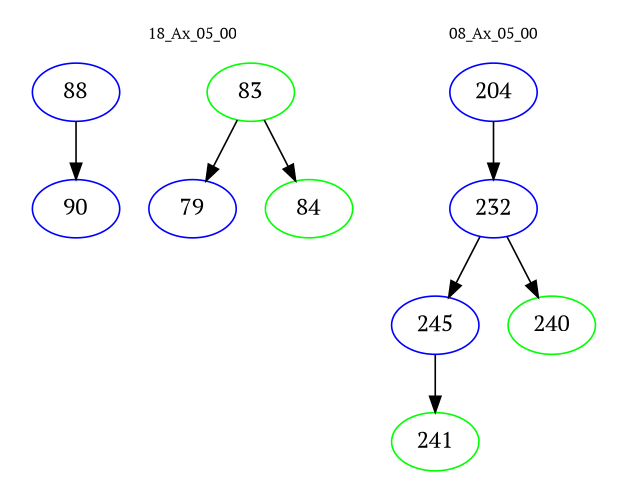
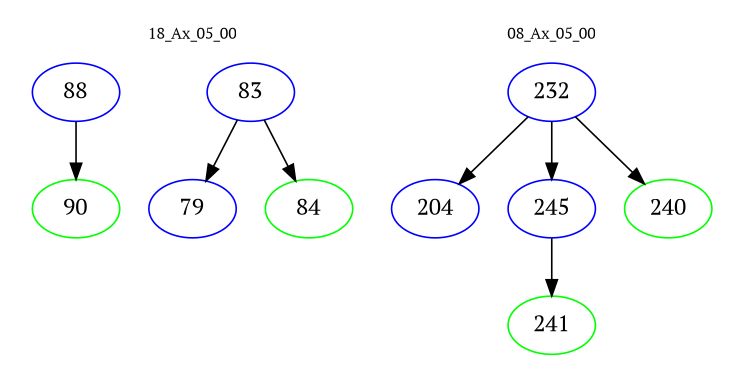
(251, 92) -> (251, 92)
(494, 143) -> (499, 145)
(76, 209) -> (76, 209)
